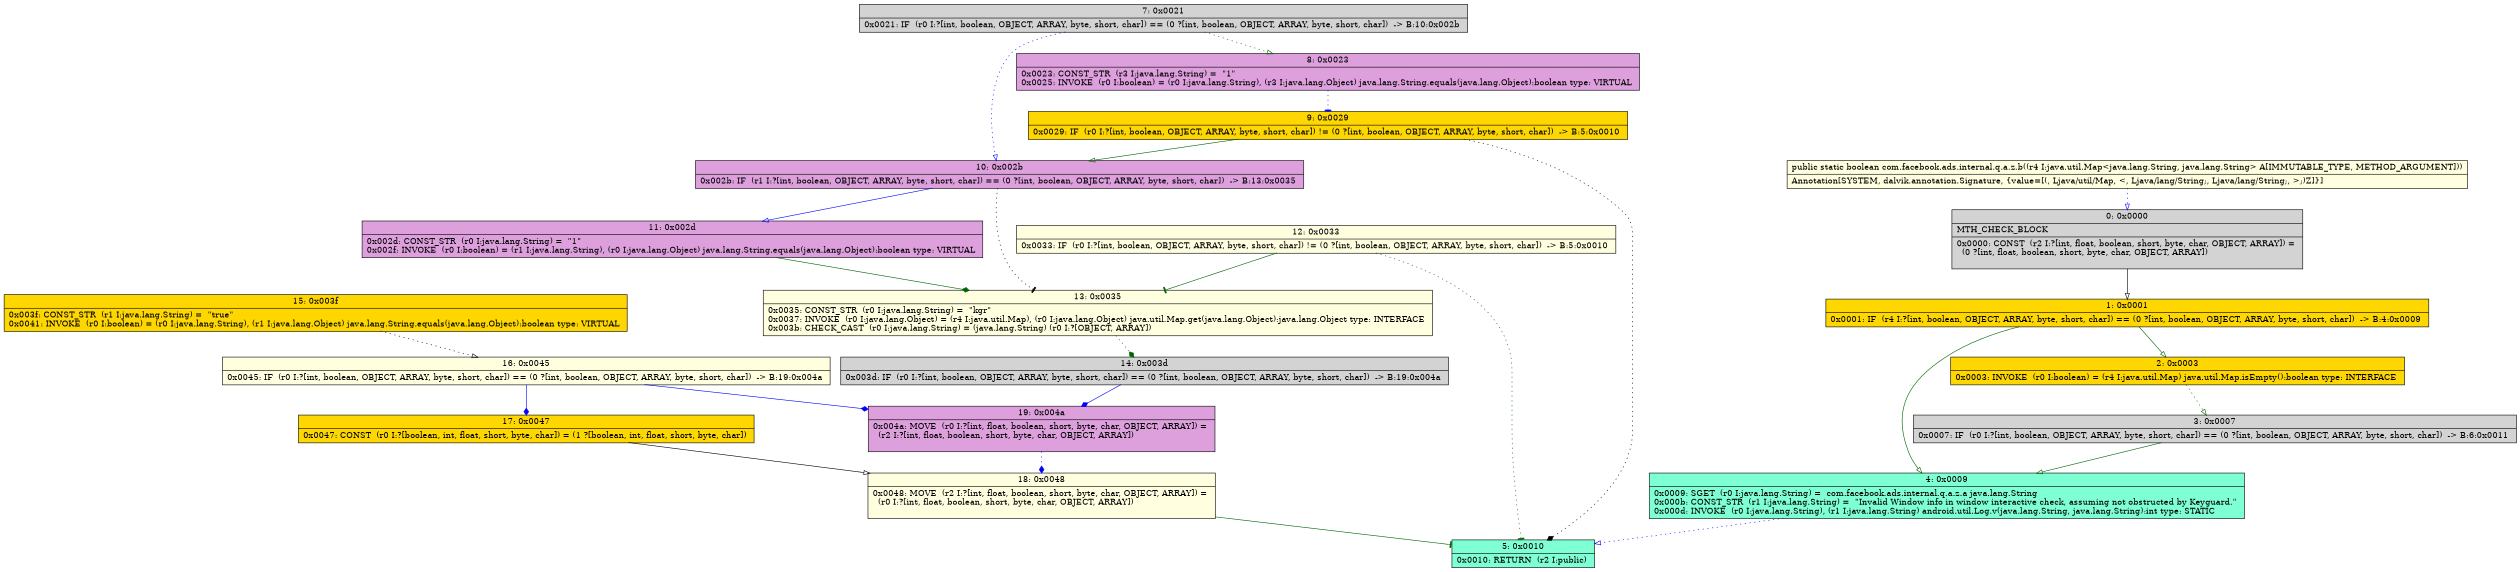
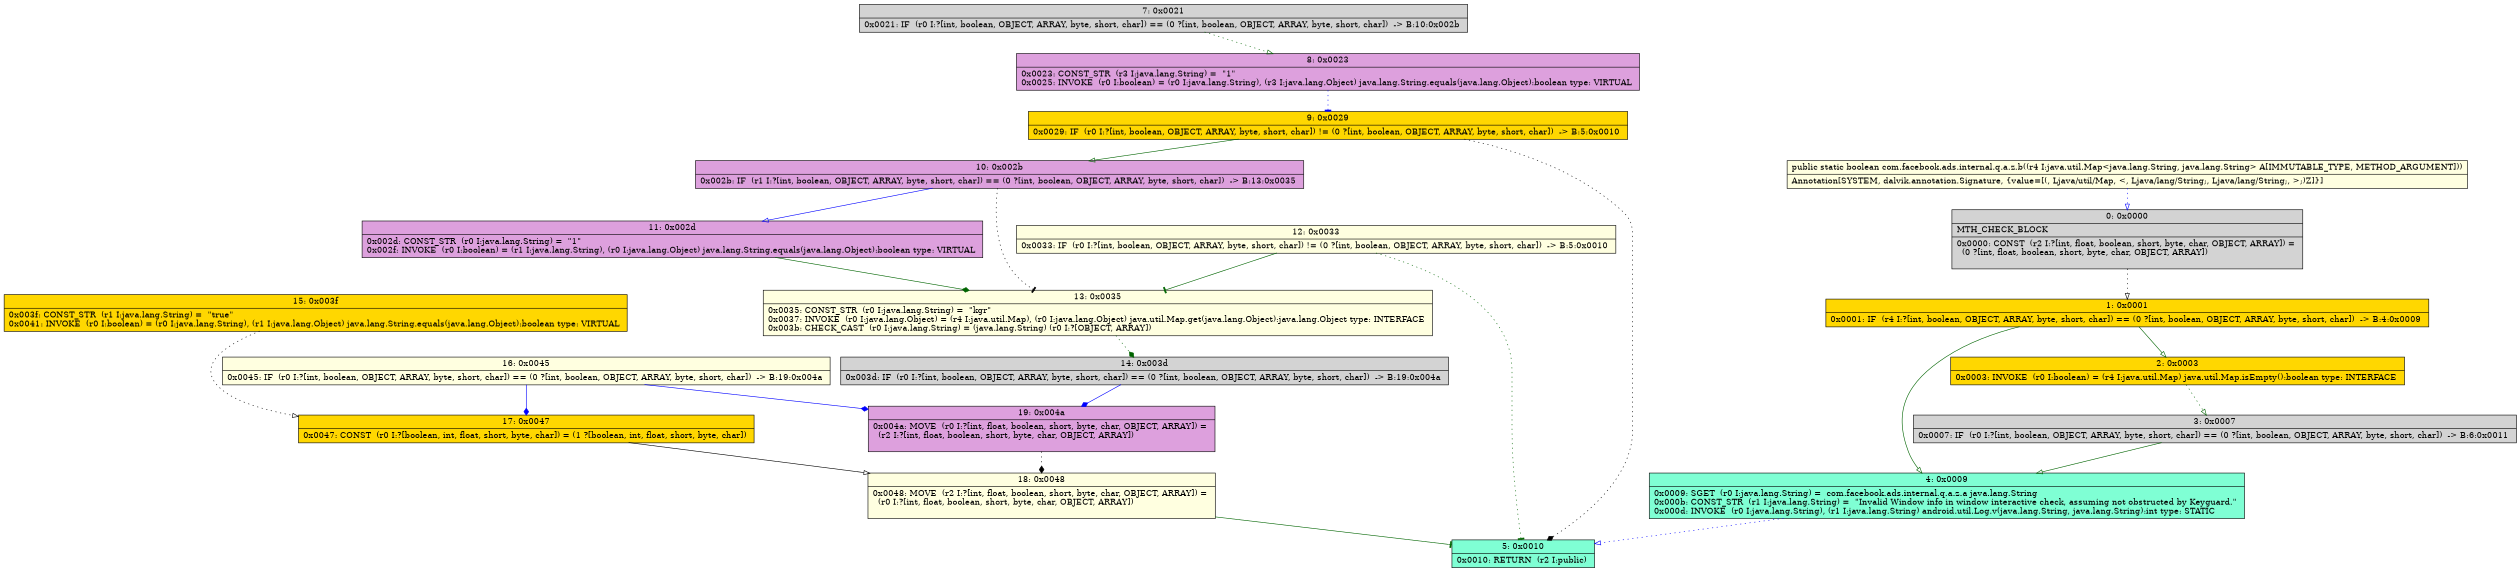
(999, 74) -> none
(2127, 281) -> (2127, 281)
(426, 343) -> (217, 385)
(1042, 459) -> (1042, 459)
